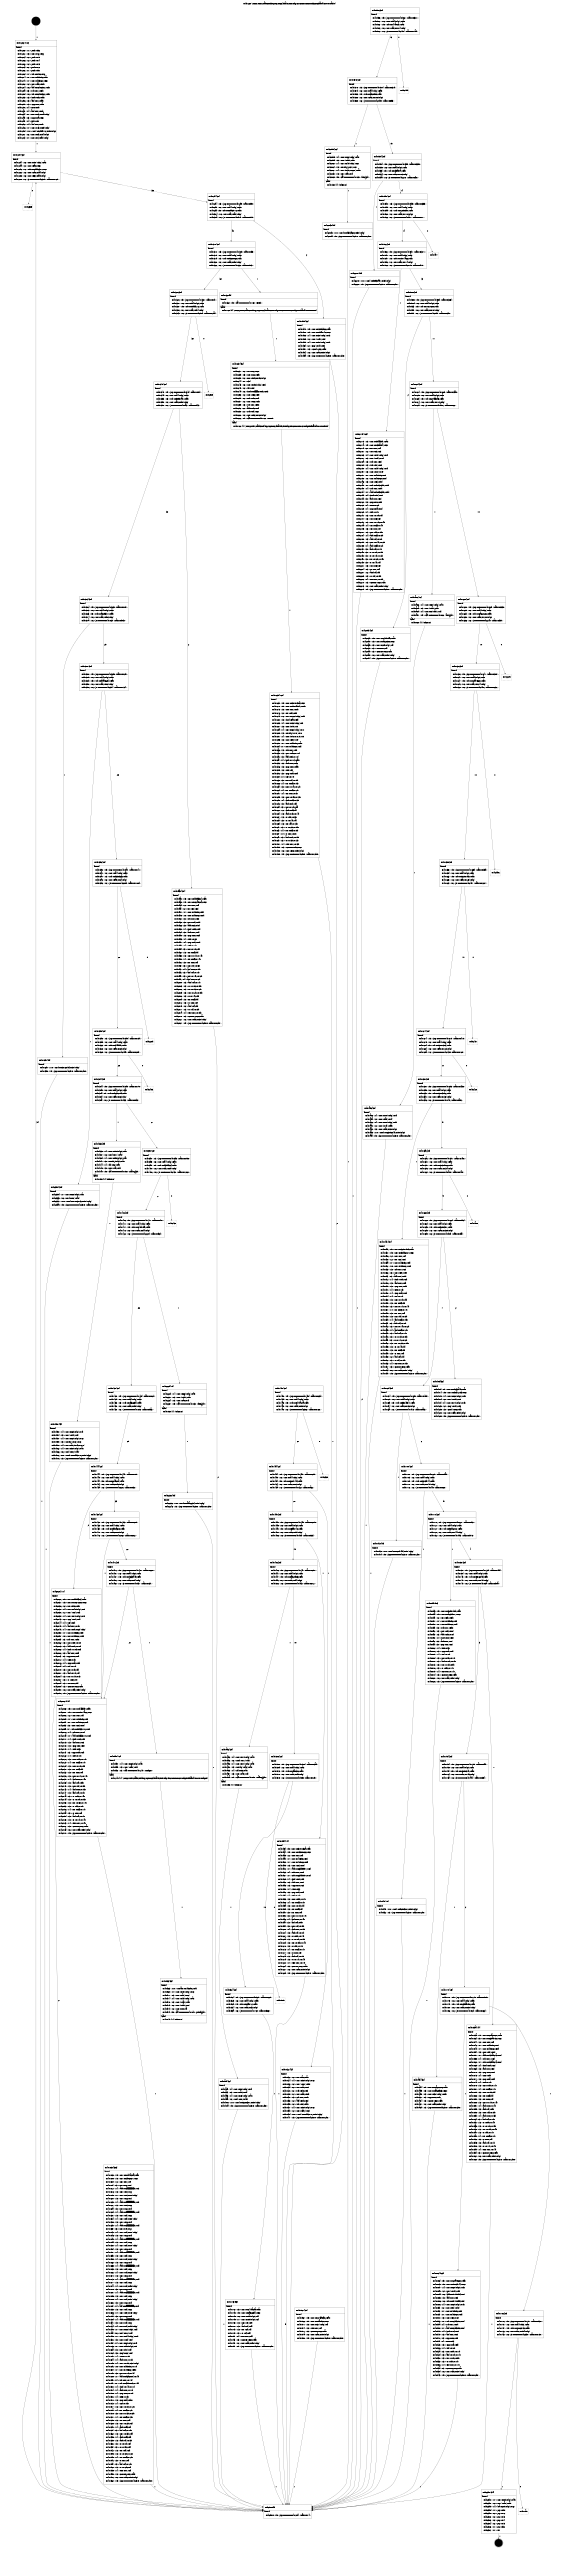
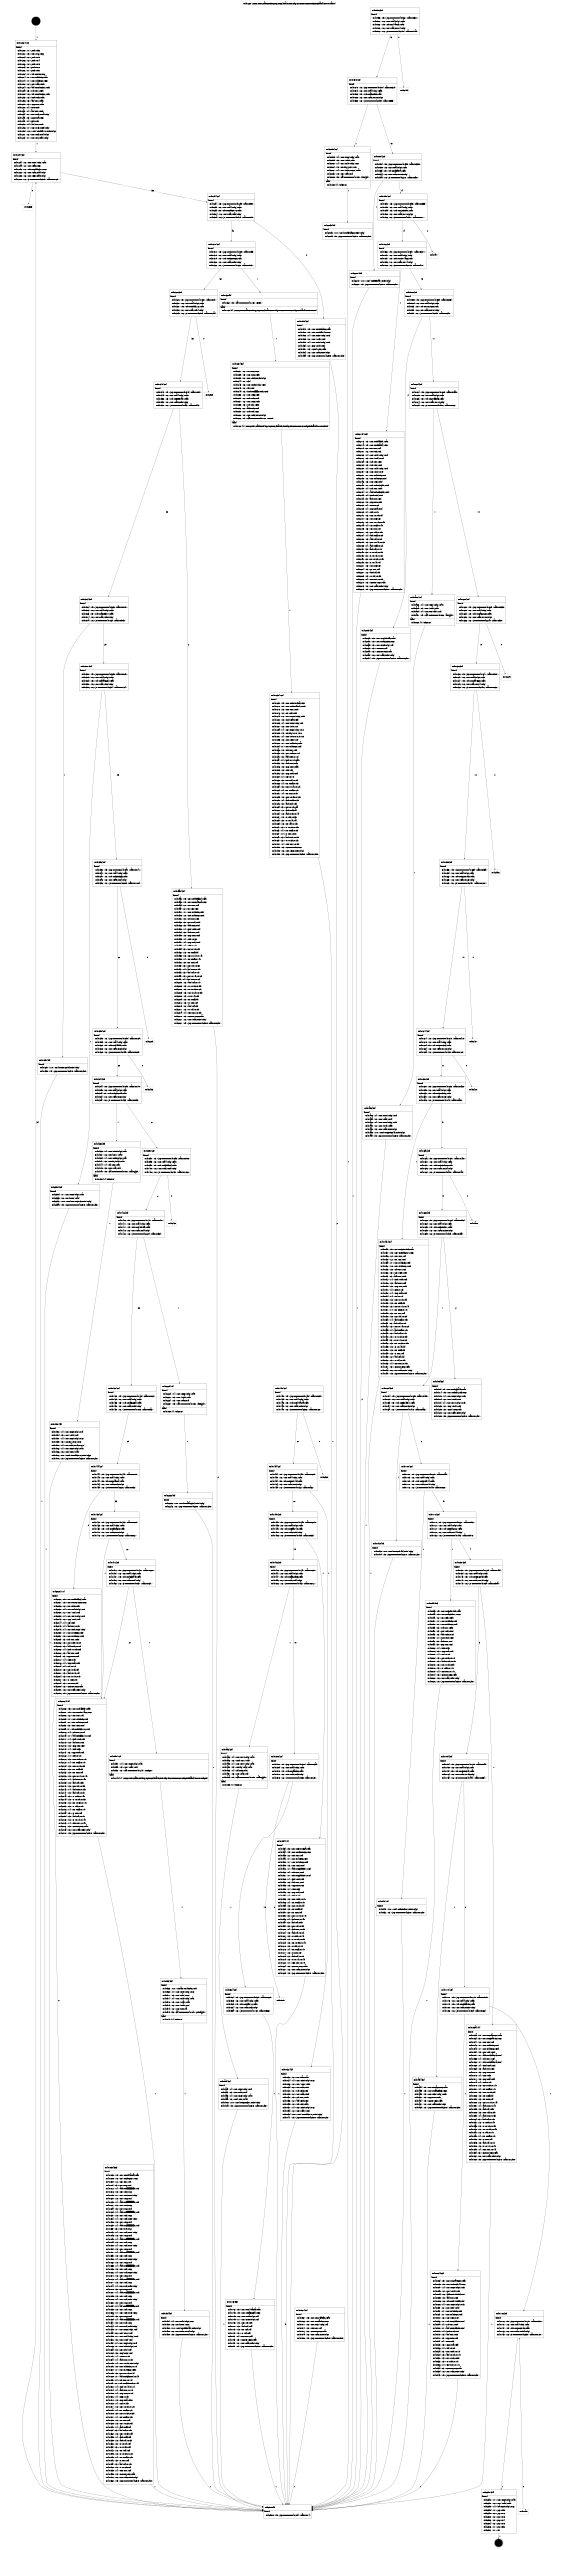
none -> (185, 2324)
(517, 2423) -> (521, 2424)
